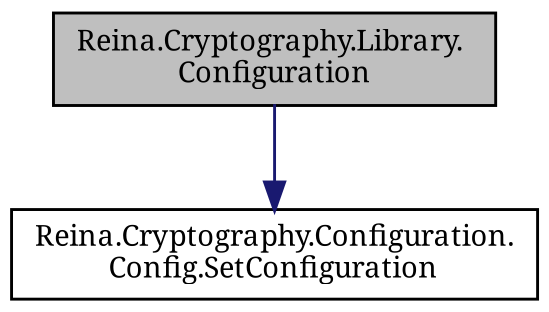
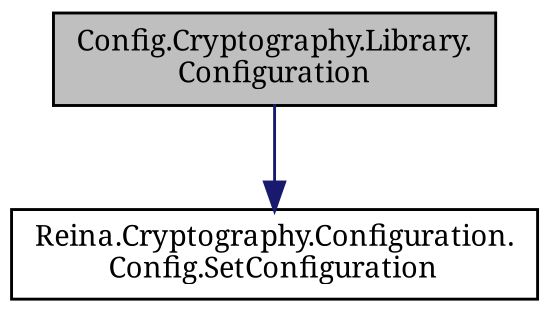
(275, 59) -> (275, 59)
